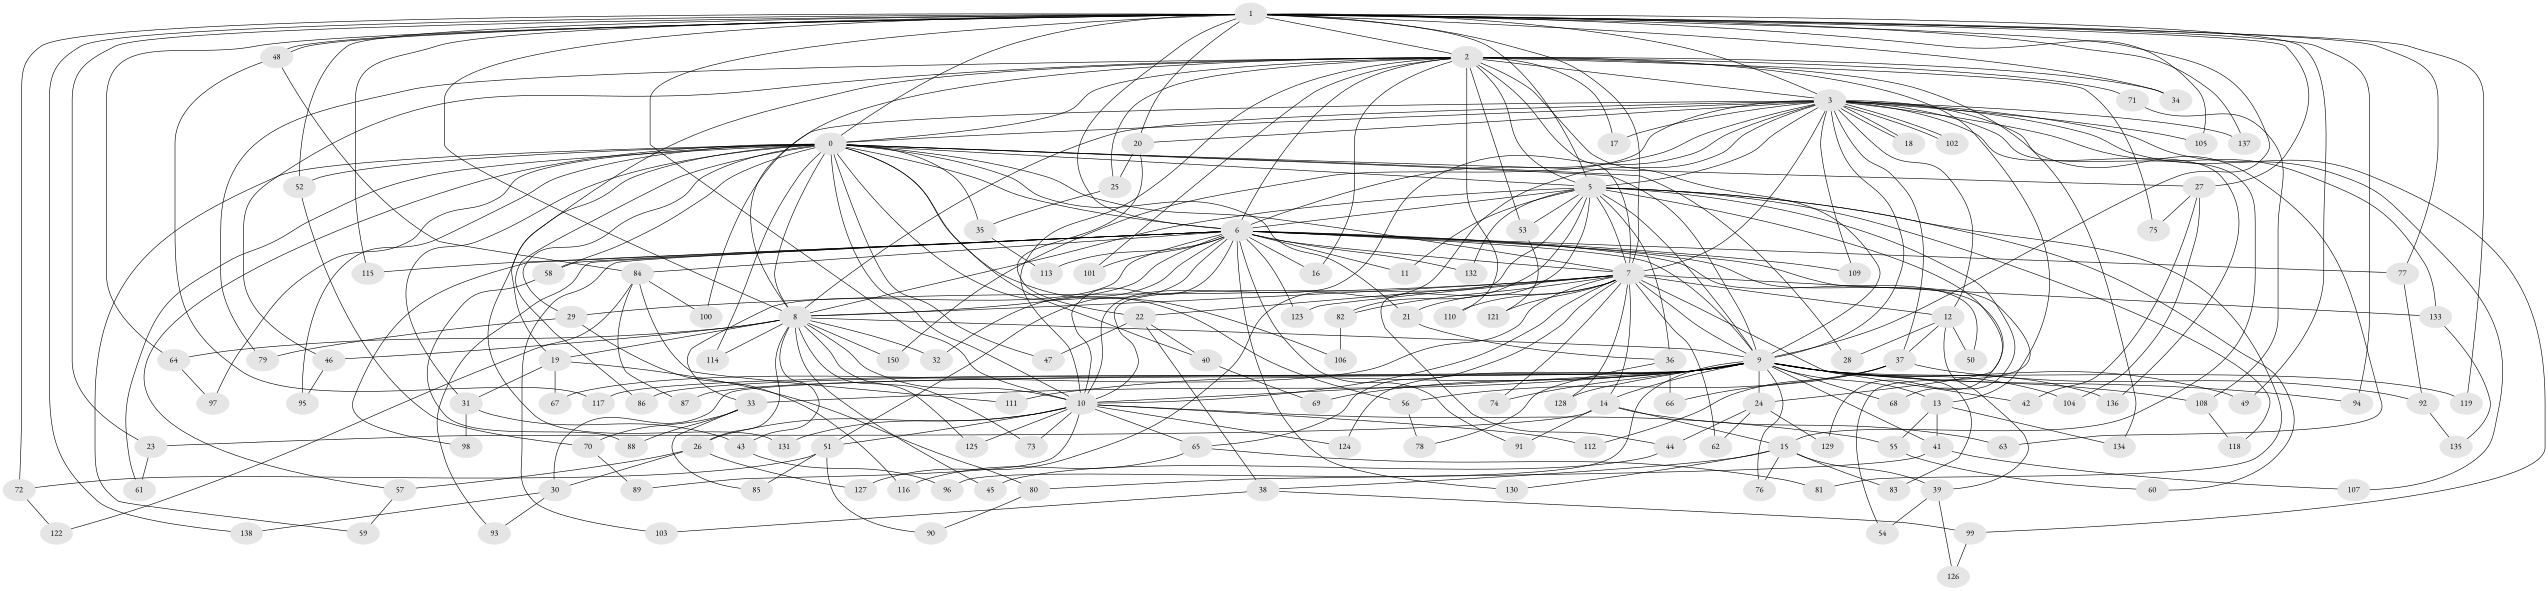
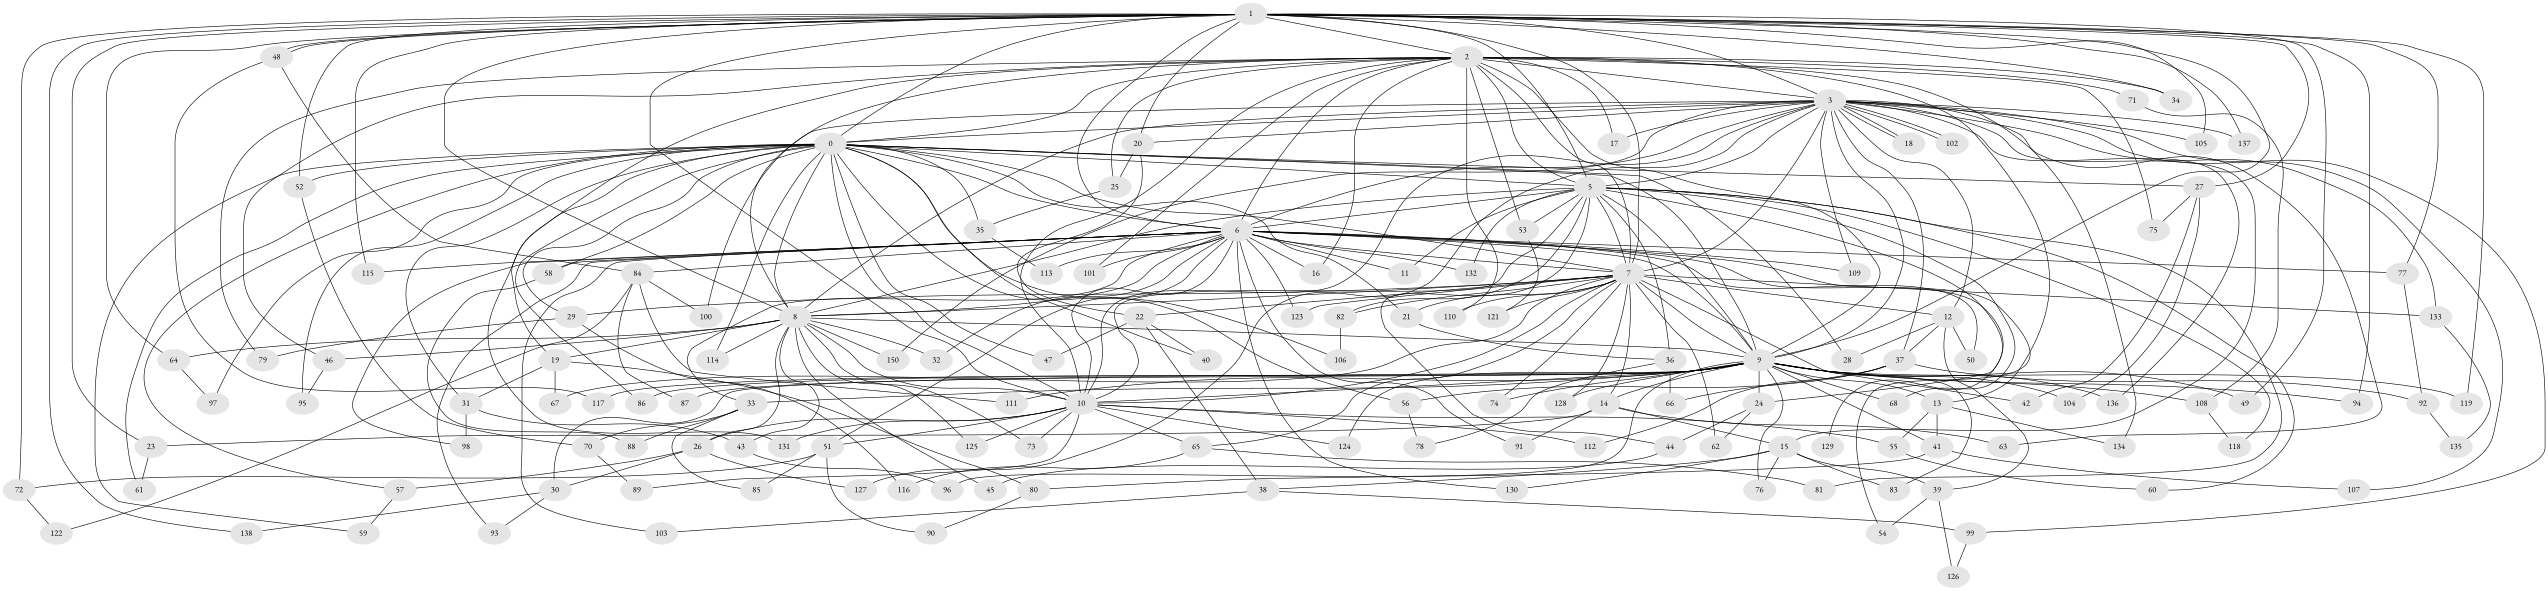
(1316, 404) -> none
(1787, 421) -> none
